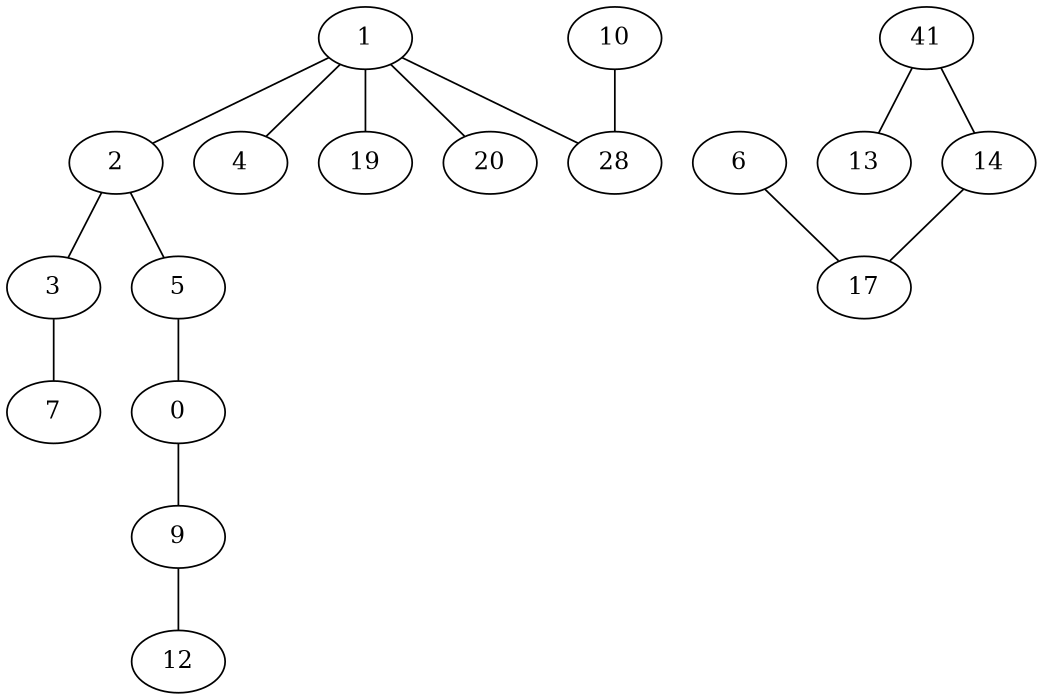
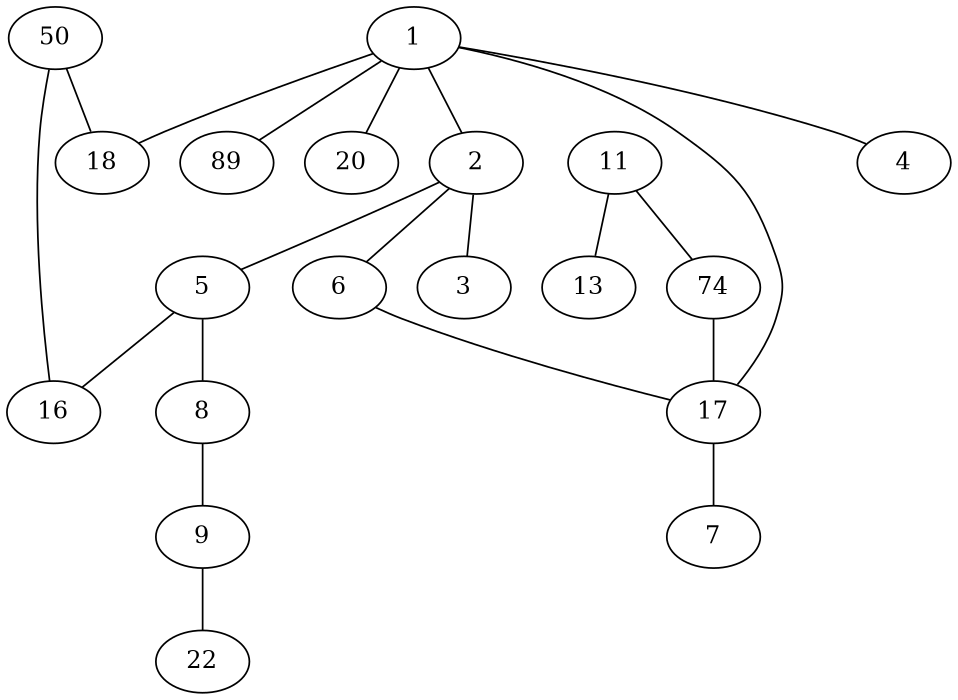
(615, 38) -> (55, 38)
(927, 38) -> (615, 163)
none -> (705, 152)
(365, 163) -> (227, 163)
(615, 163) -> (102, 163)
(989, 163) -> (714, 288)
none -> (408, 225)
(54, 350) -> (714, 475)
none -> (54, 412)
(178, 412) -> (203, 412)
(178, 662) -> (203, 662)
